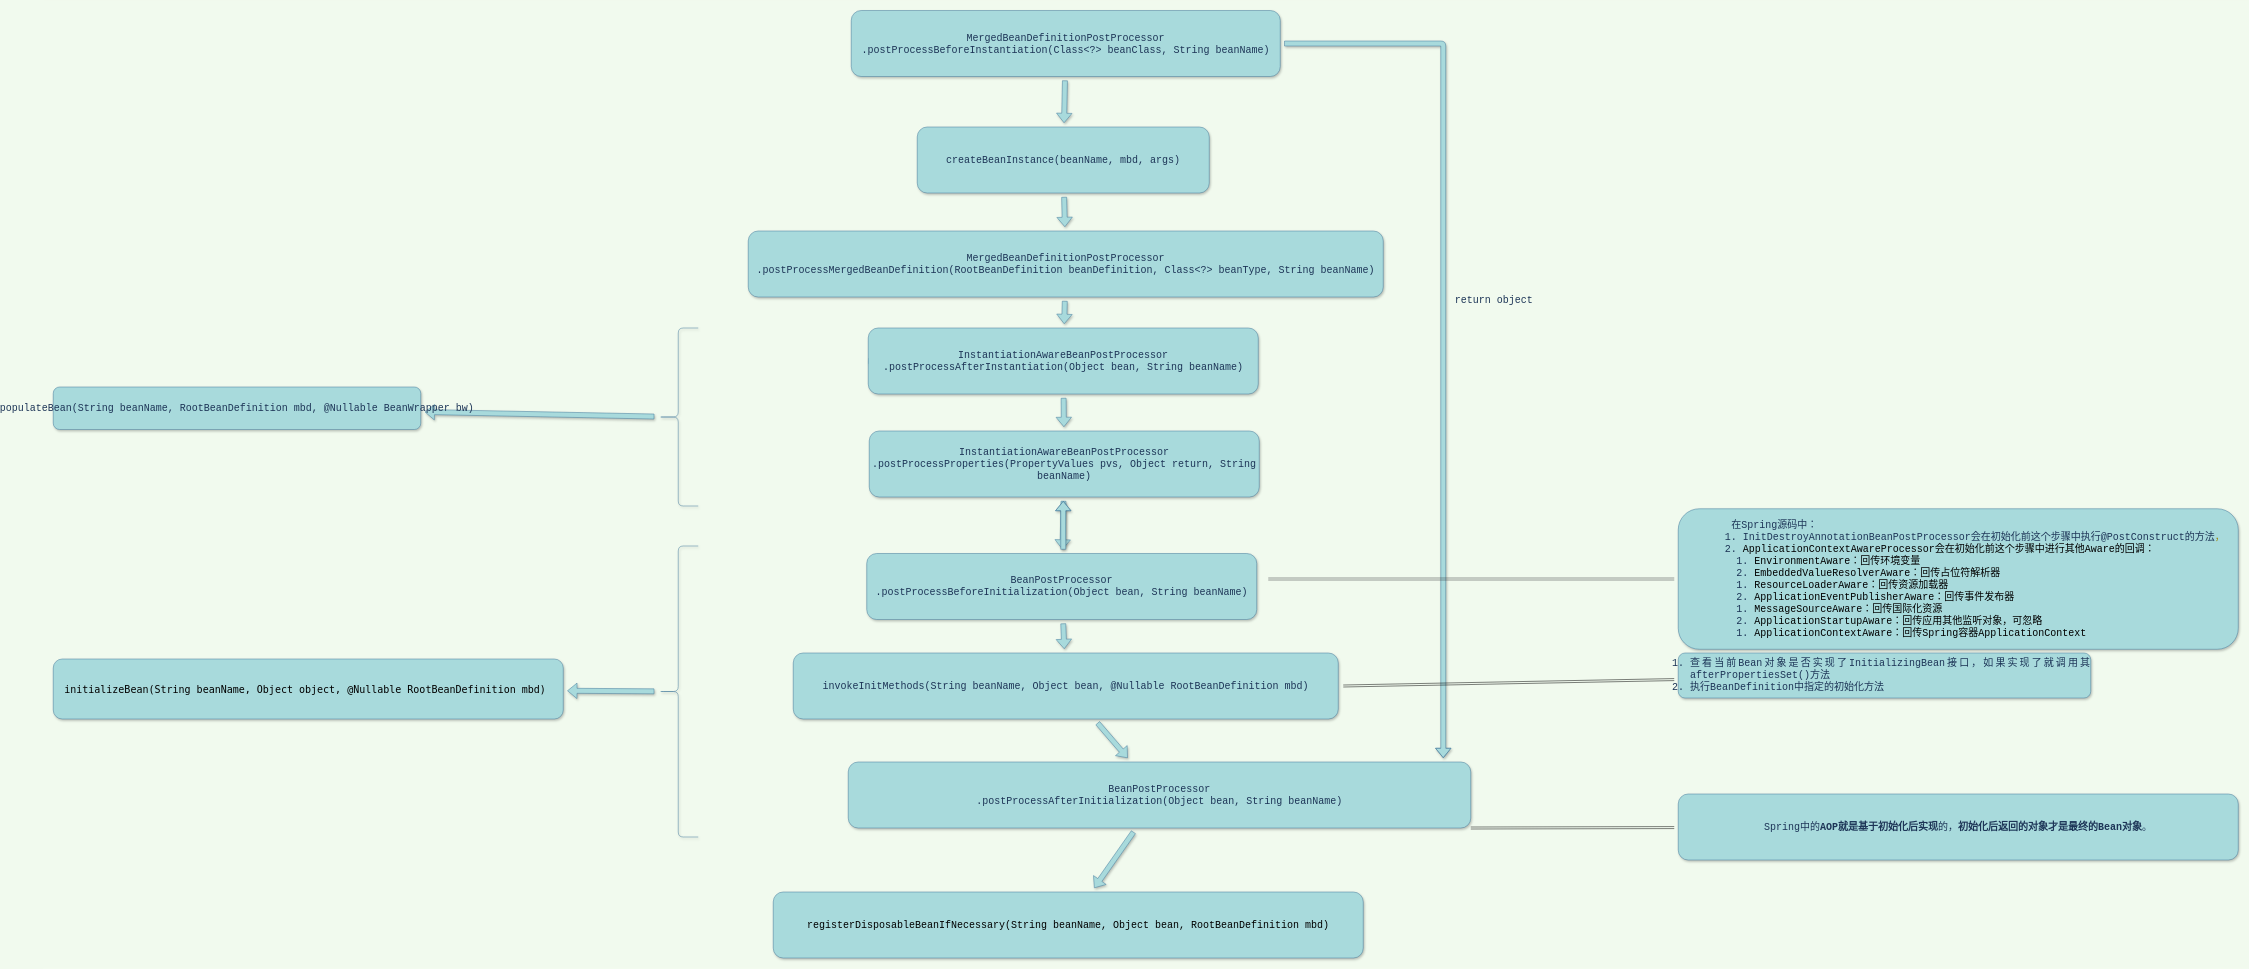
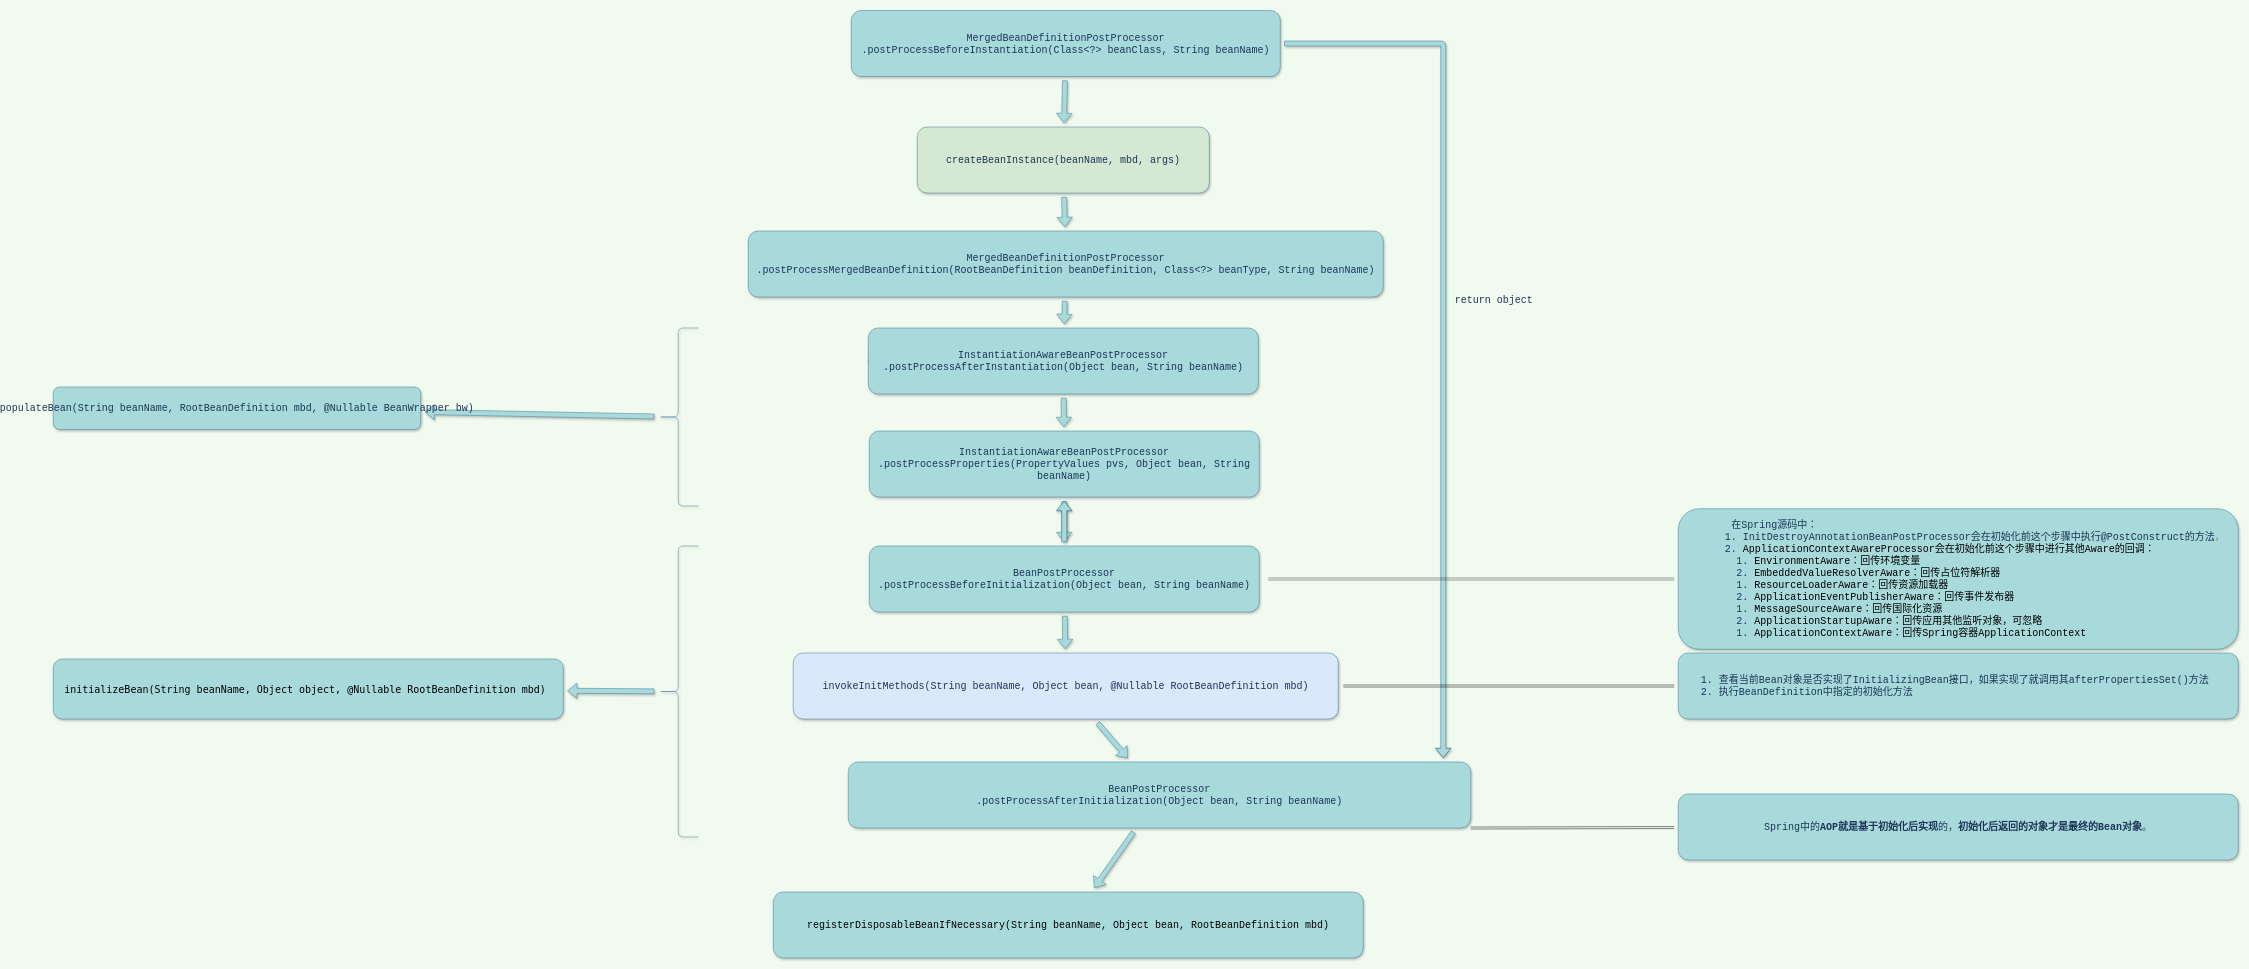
(1063, 160) -> (1063, 160)
(1064, 464) -> (1064, 464)
(1062, 586) -> (1064, 579)
(1885, 675) -> (1958, 686)
(1066, 686) -> (1066, 686)
